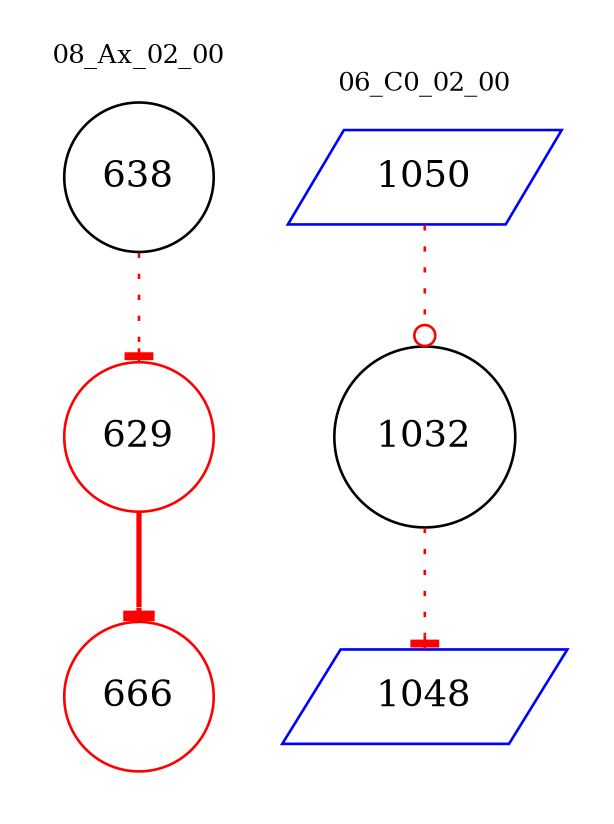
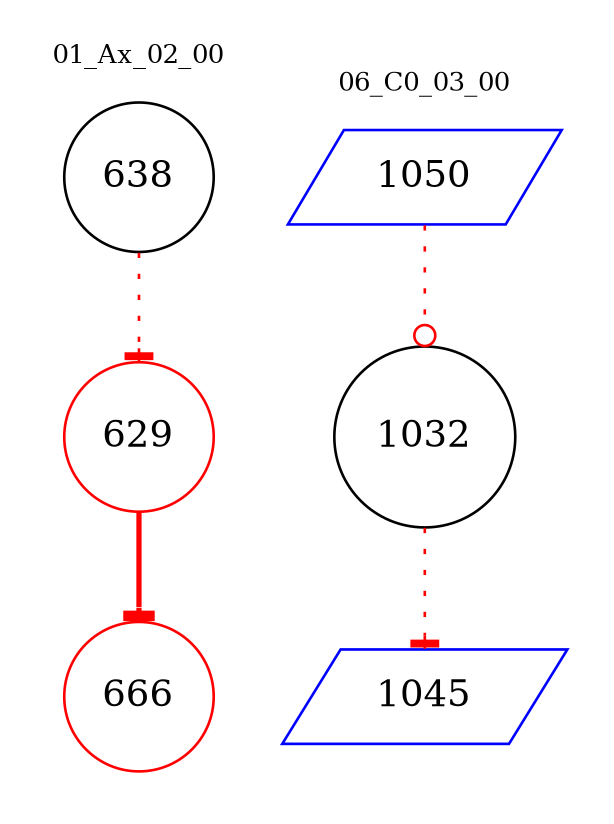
(139, 56) -> (139, 56)
(425, 84) -> (425, 84)
(425, 697) -> (425, 697)
